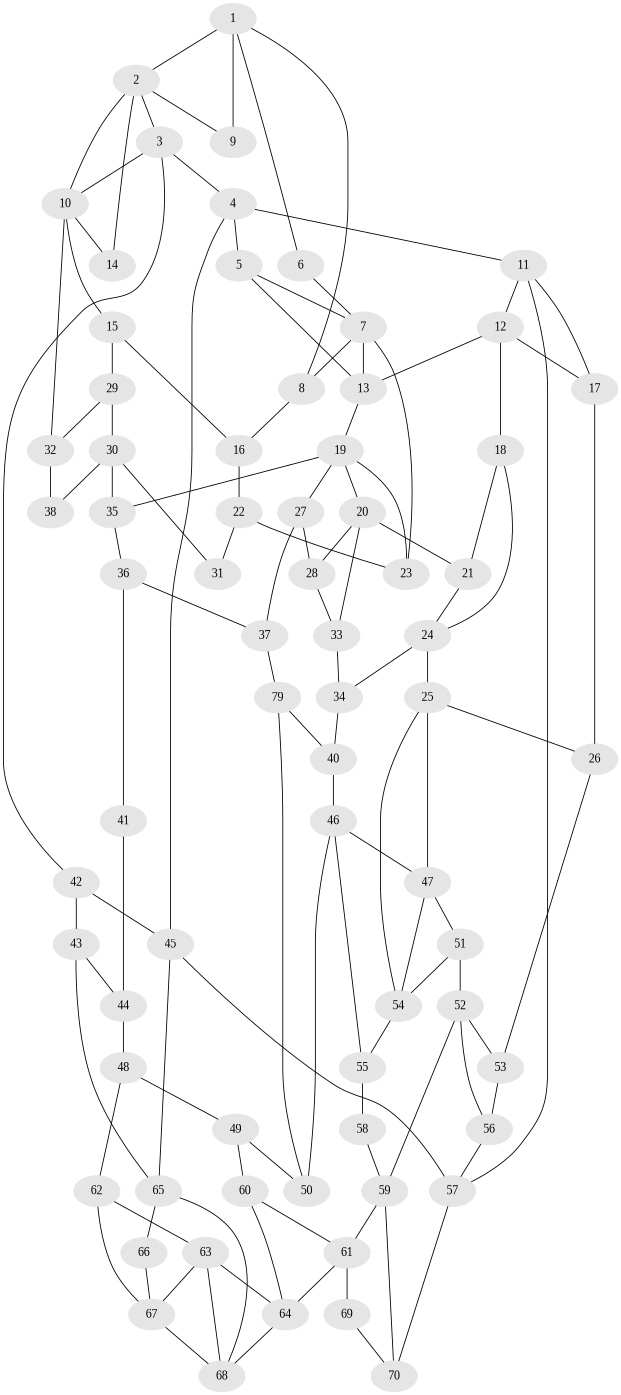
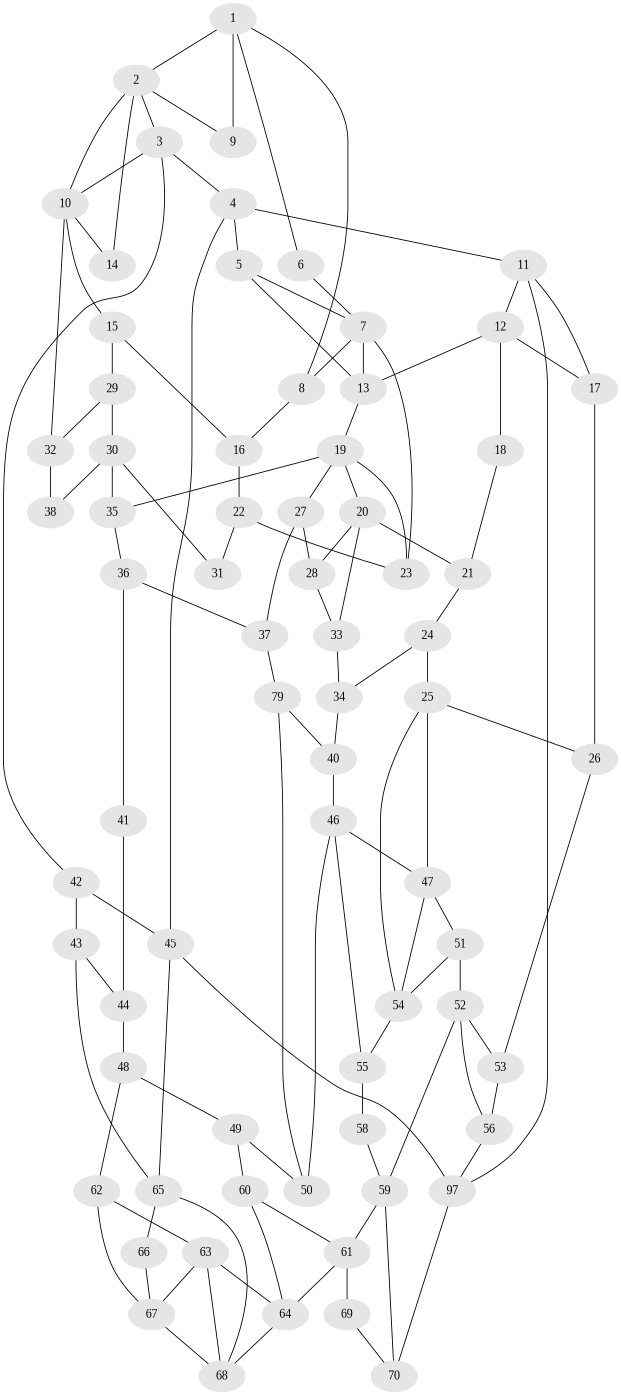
(509, 561) -> none
(452, 1191) -> (452, 1191)
